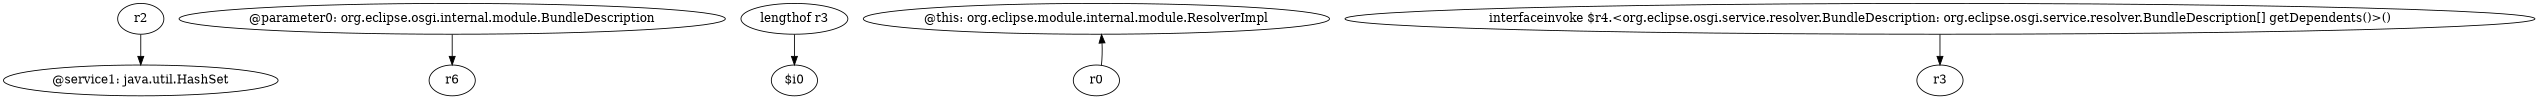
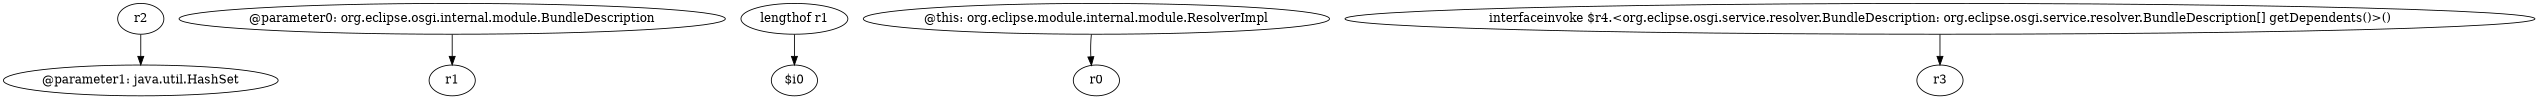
(794, 19) -> (794, 19)
(1102, 54) -> (1091, 46)
(141, 80) -> (141, 80)
(452, 80) -> (452, 80)
